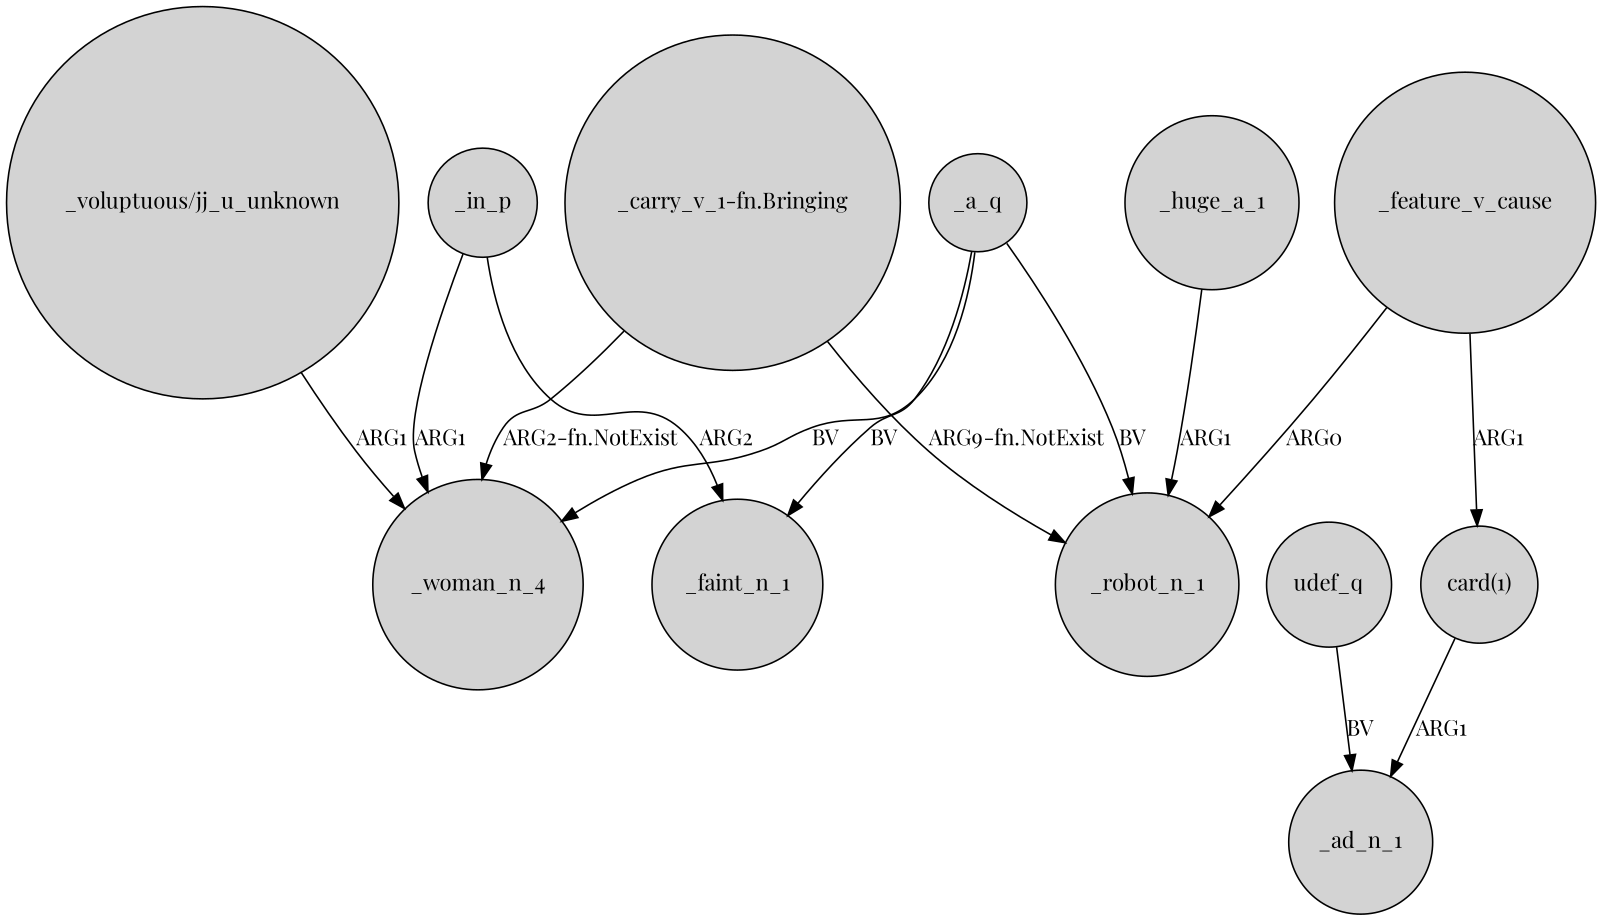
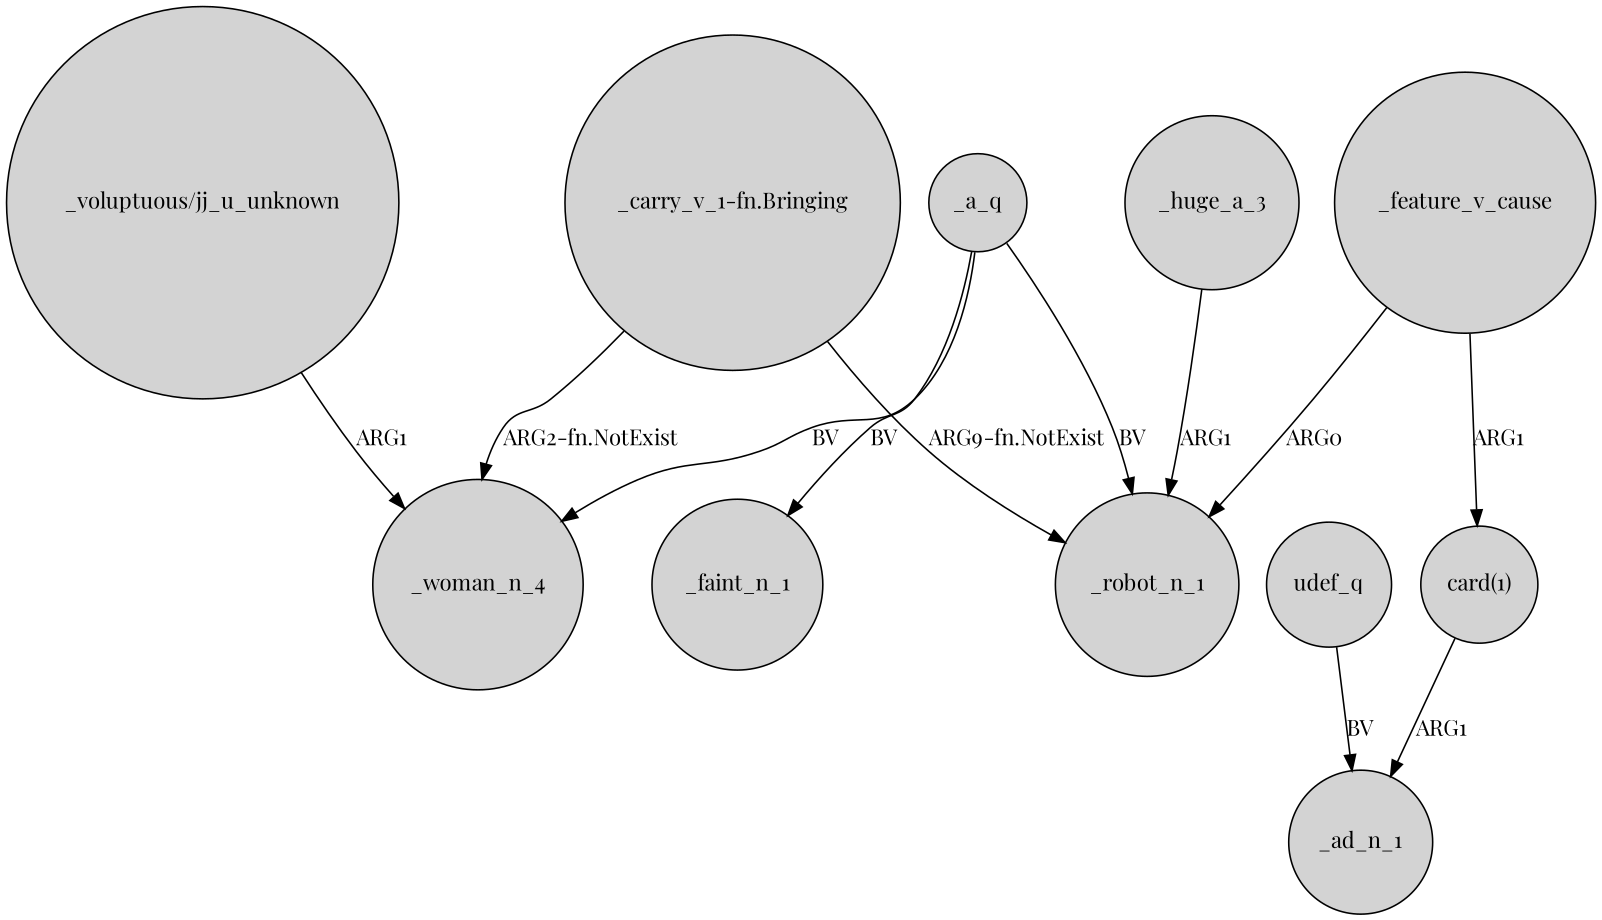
(483, 203) -> none
(1212, 203) -> (1212, 203)
